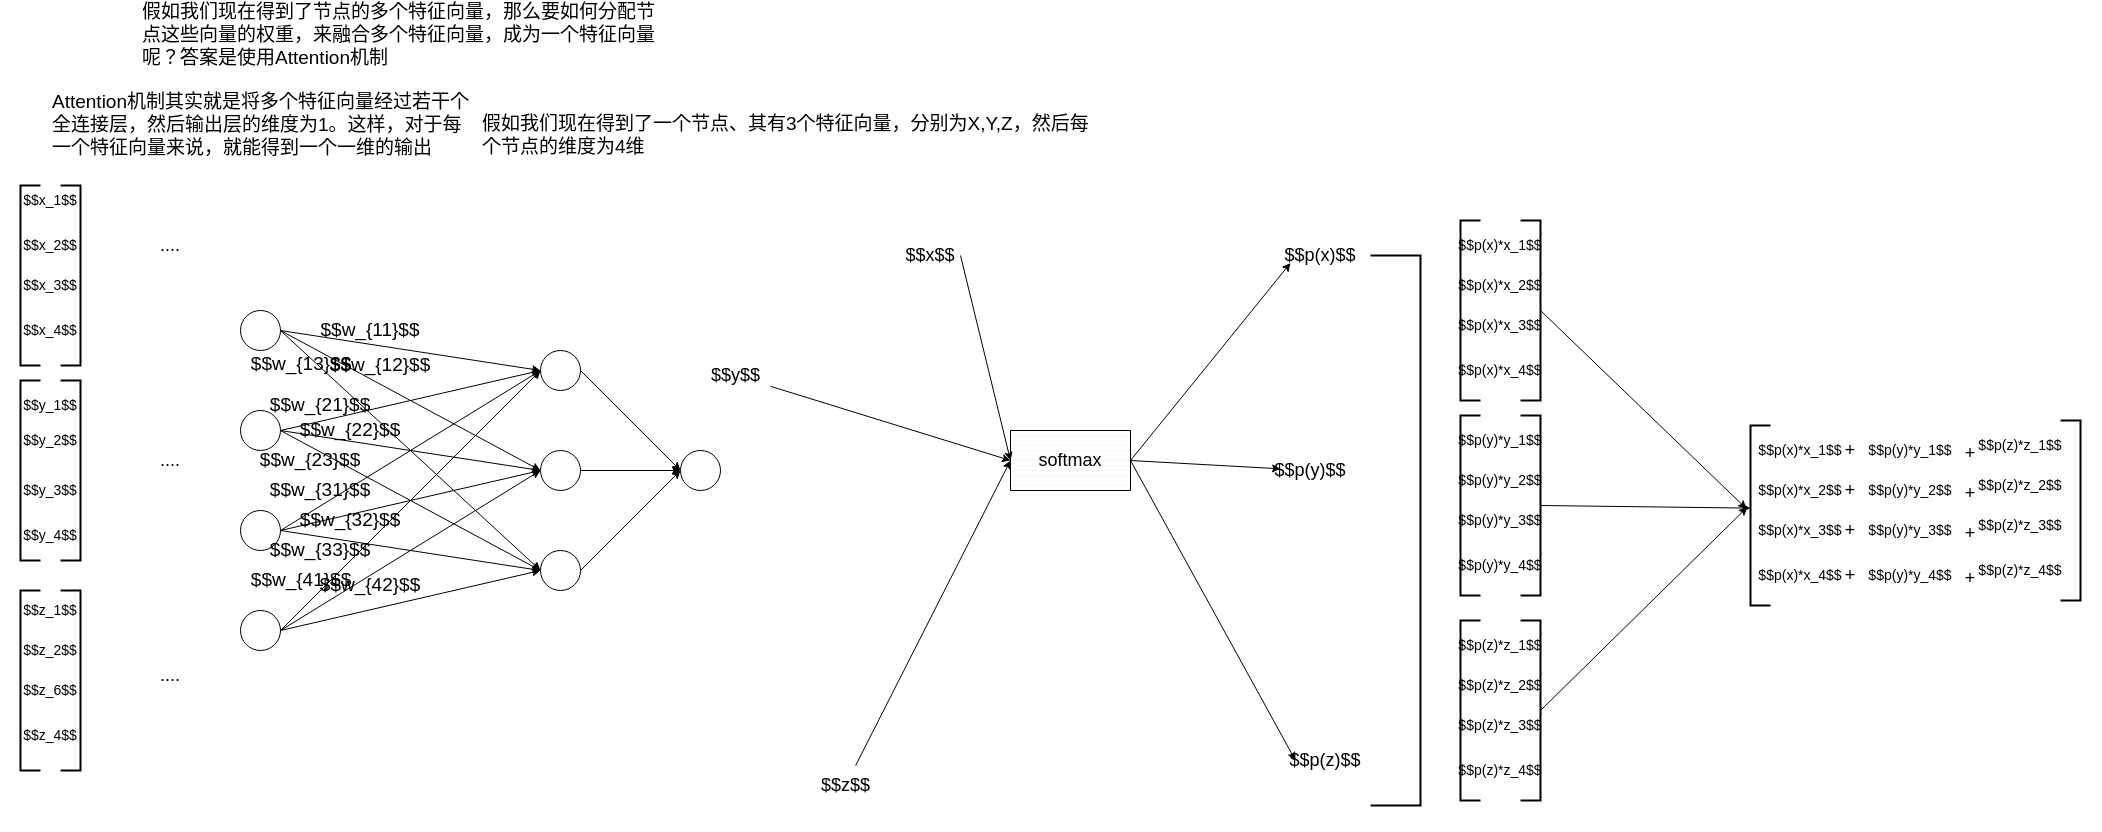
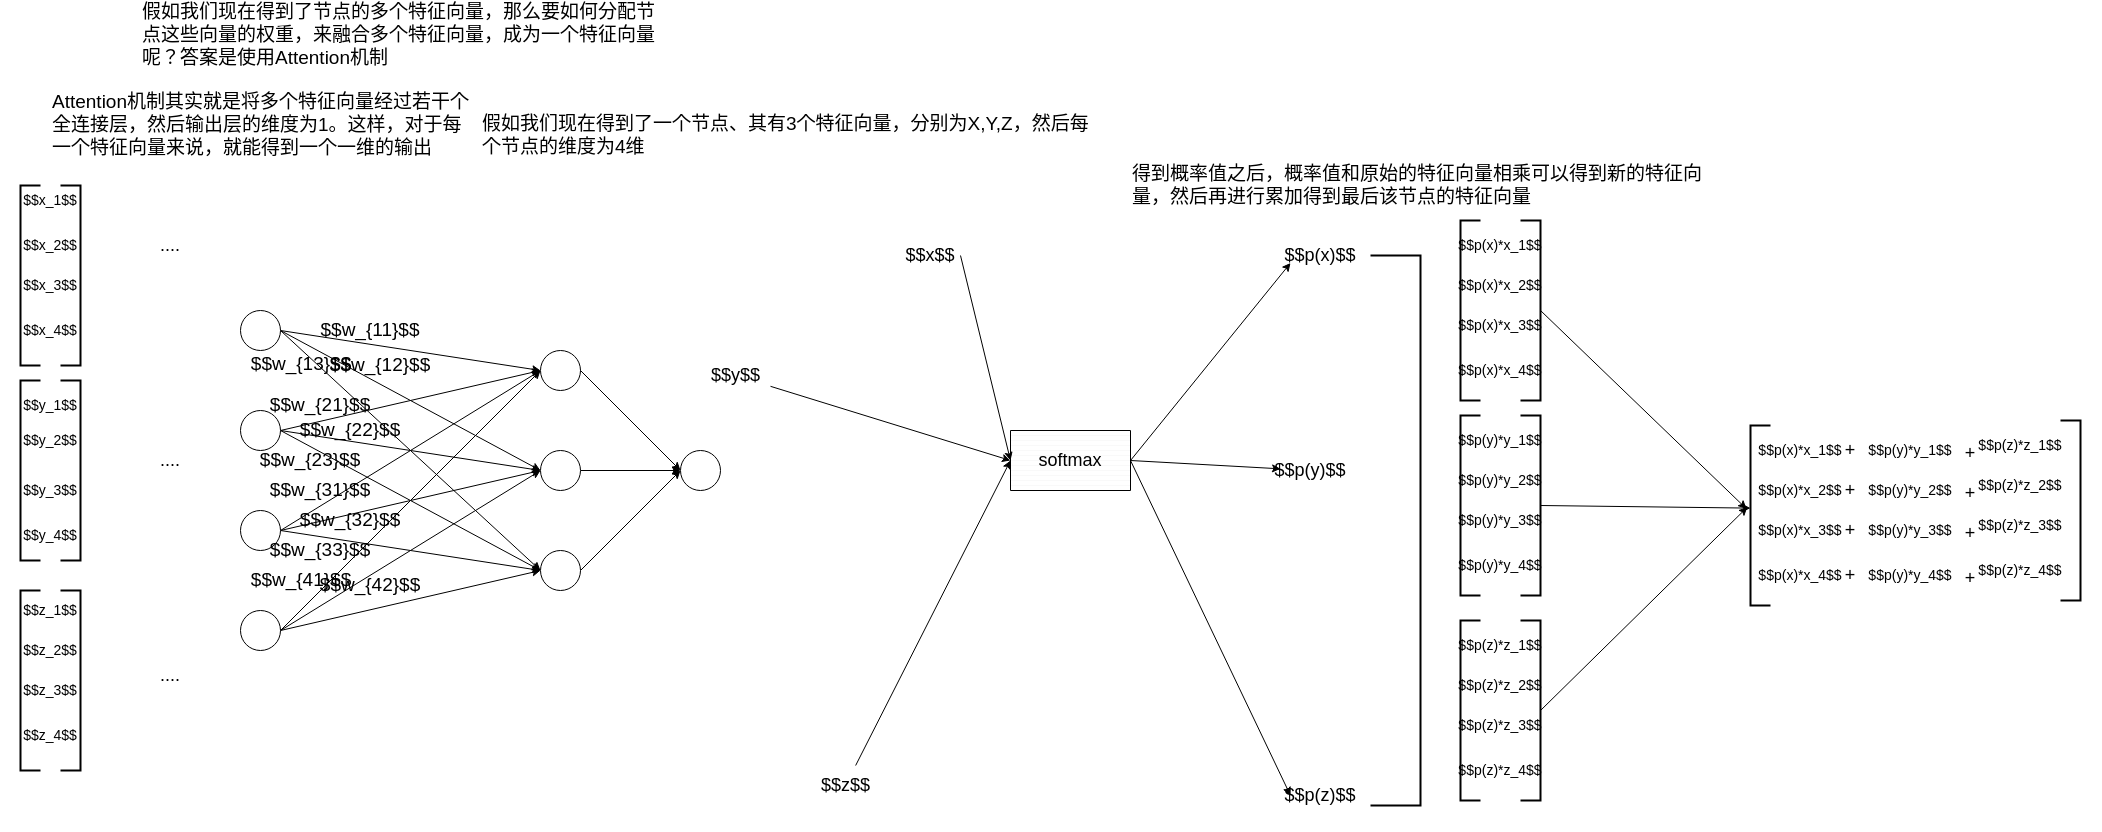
none -> (1421, 186)
(51, 691) -> (51, 691)
(1326, 761) -> (1321, 796)
